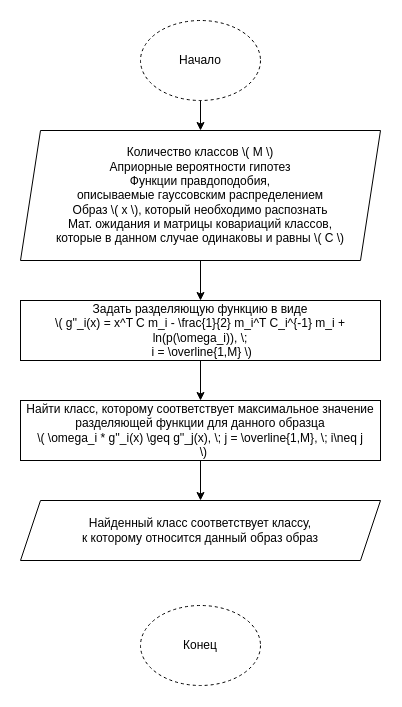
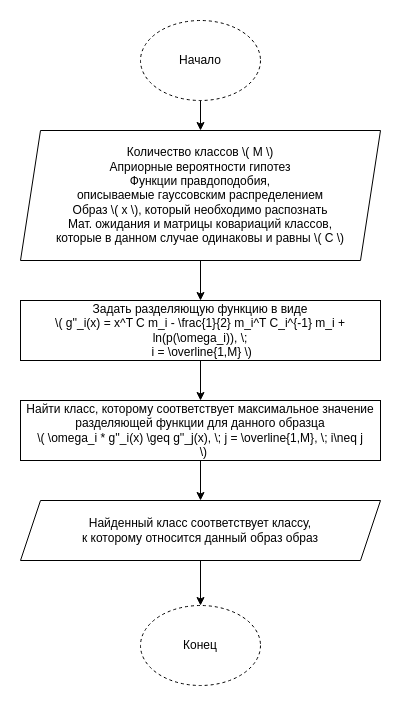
none -> (201, 580)
